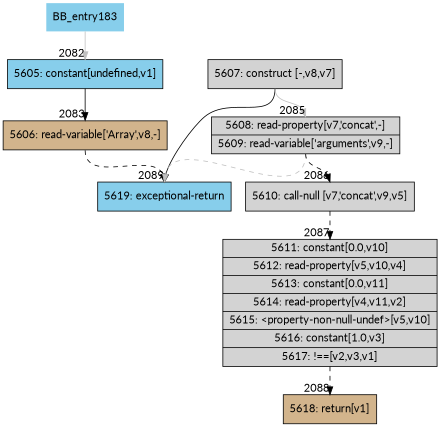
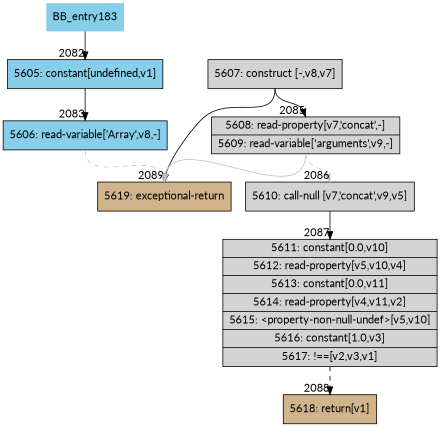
(85, 42) -> (85, 42)
(286, 102) -> (286, 102)
(85, 135) -> (85, 135)
(121, 166) -> (121, 166)
(314, 166) -> (314, 166)
(239, 169) -> (239, 169)
(164, 197) -> (164, 197)
(330, 221) -> (330, 221)
